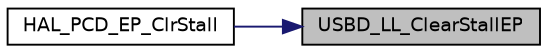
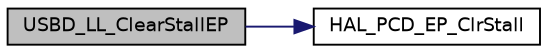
(258, 27) -> (270, 27)
